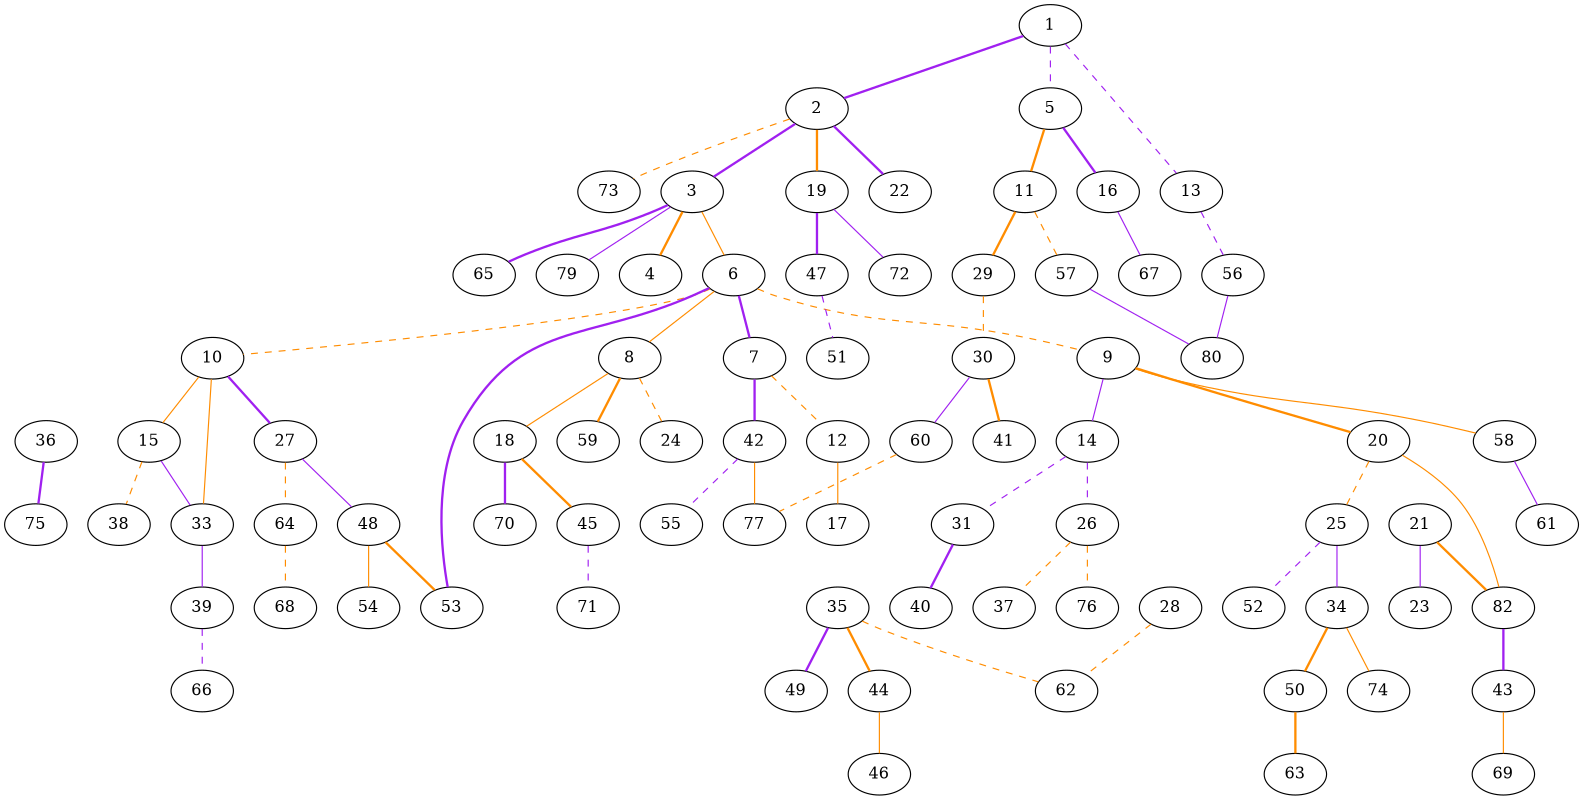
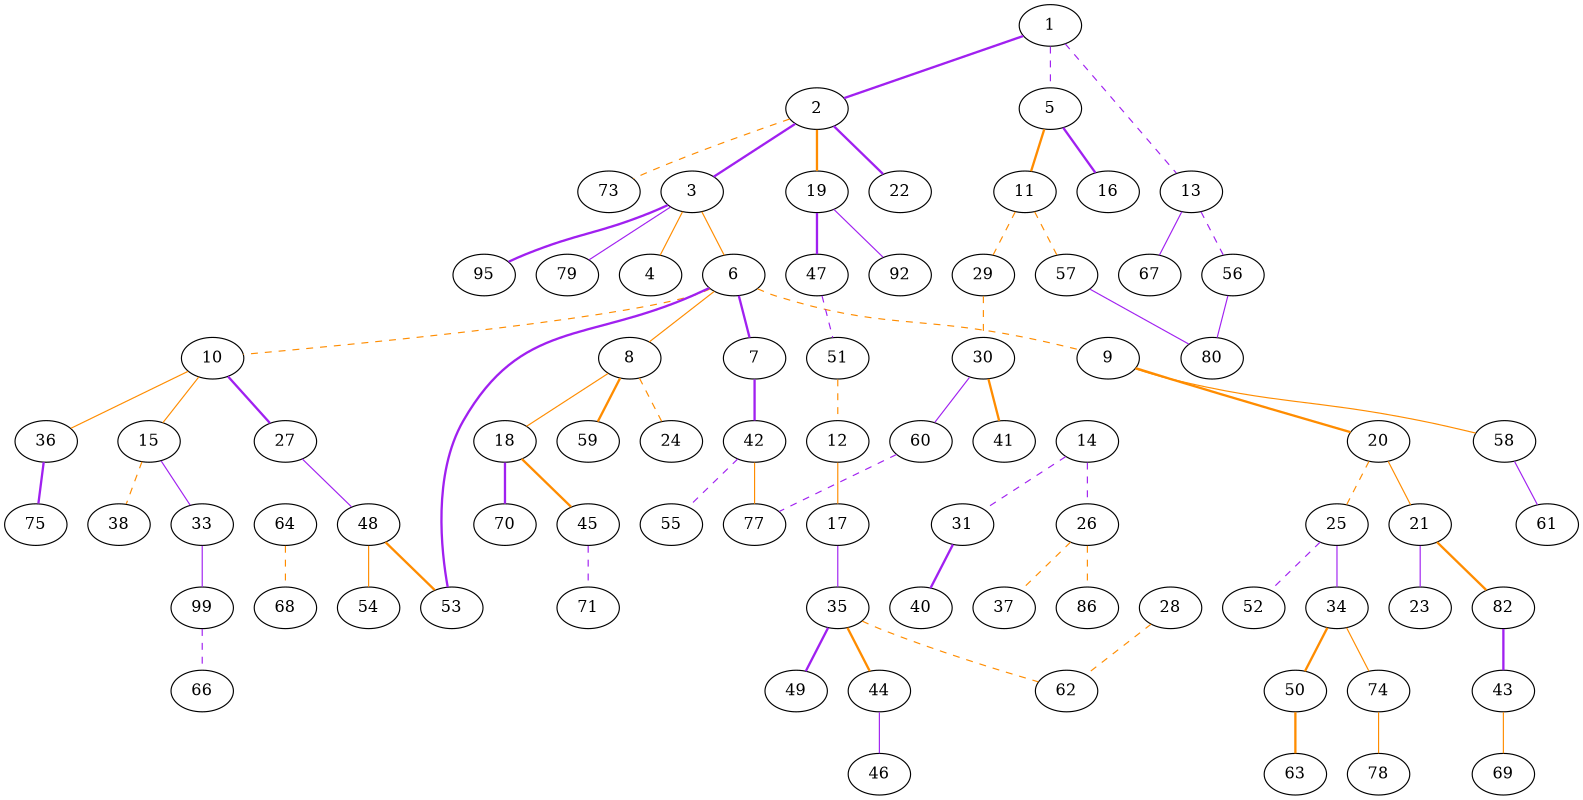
(671, 233) -> (671, 233)
(1004, 233) -> (1004, 233)
(1129, 233) -> (1171, 233)
(484, 275) -> (484, 275)
(900, 275) -> (900, 275)
(796, 400) -> (838, 400)
(1098, 400) -> none
(207, 441) -> (129, 400)
(847, 479) -> (847, 479)
(285, 483) -> none
(1466, 510) -> (1399, 483)
none -> (838, 566)
(202, 608) -> (202, 608)
(1087, 608) -> (1087, 608)
(879, 733) -> (879, 733)
none -> (1379, 774)
